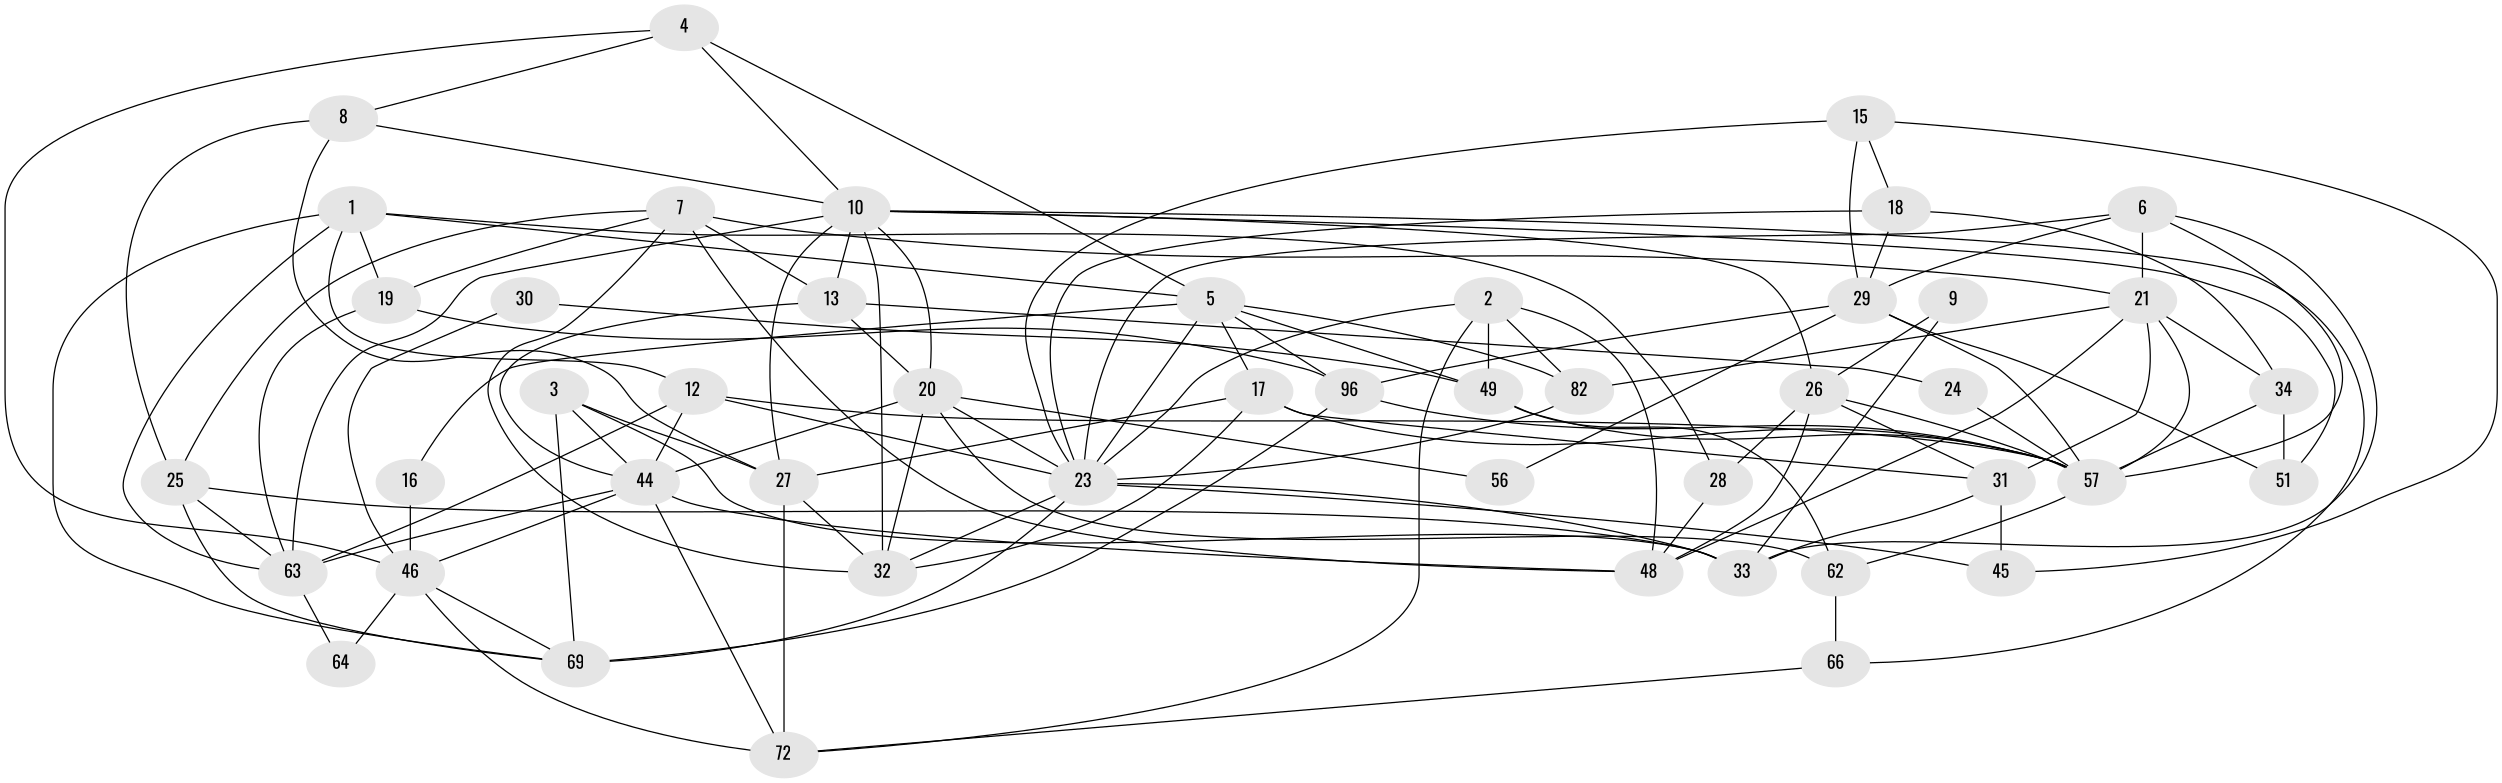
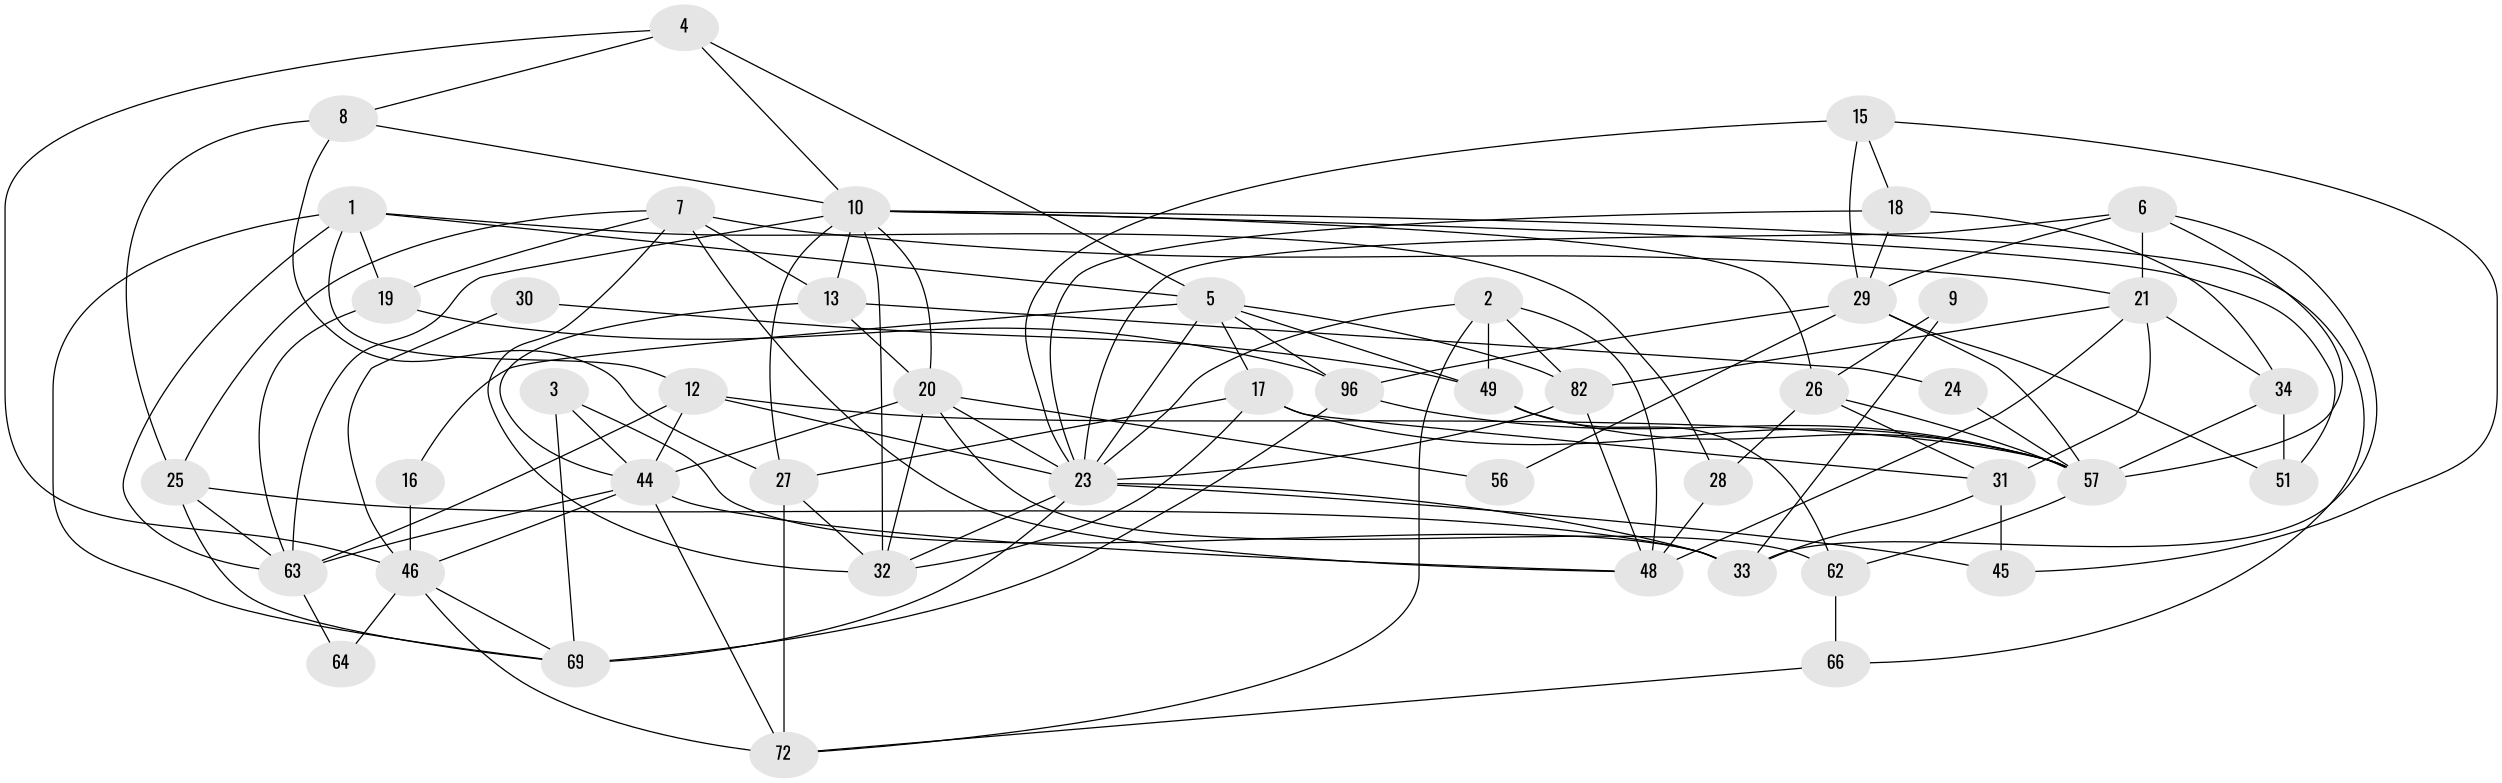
(2187, 406) -> none
(660, 434) -> none
(1763, 505) -> (1614, 482)
